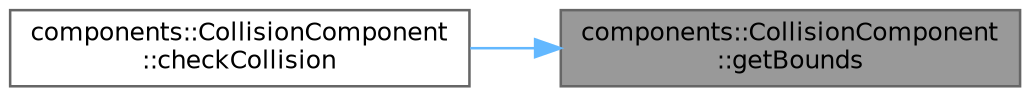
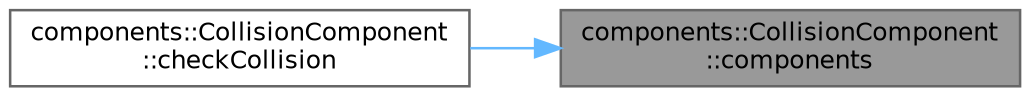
(790, 48) -> (790, 48)
